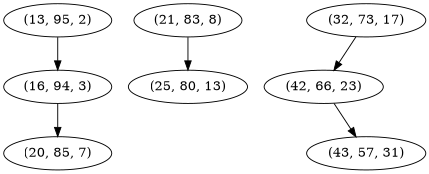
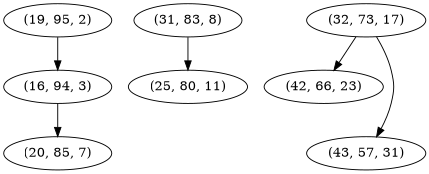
(58, 20) -> (58, 20)
(188, 20) -> (188, 20)
(188, 87) -> (188, 87)
(342, 116) -> (393, 82)
